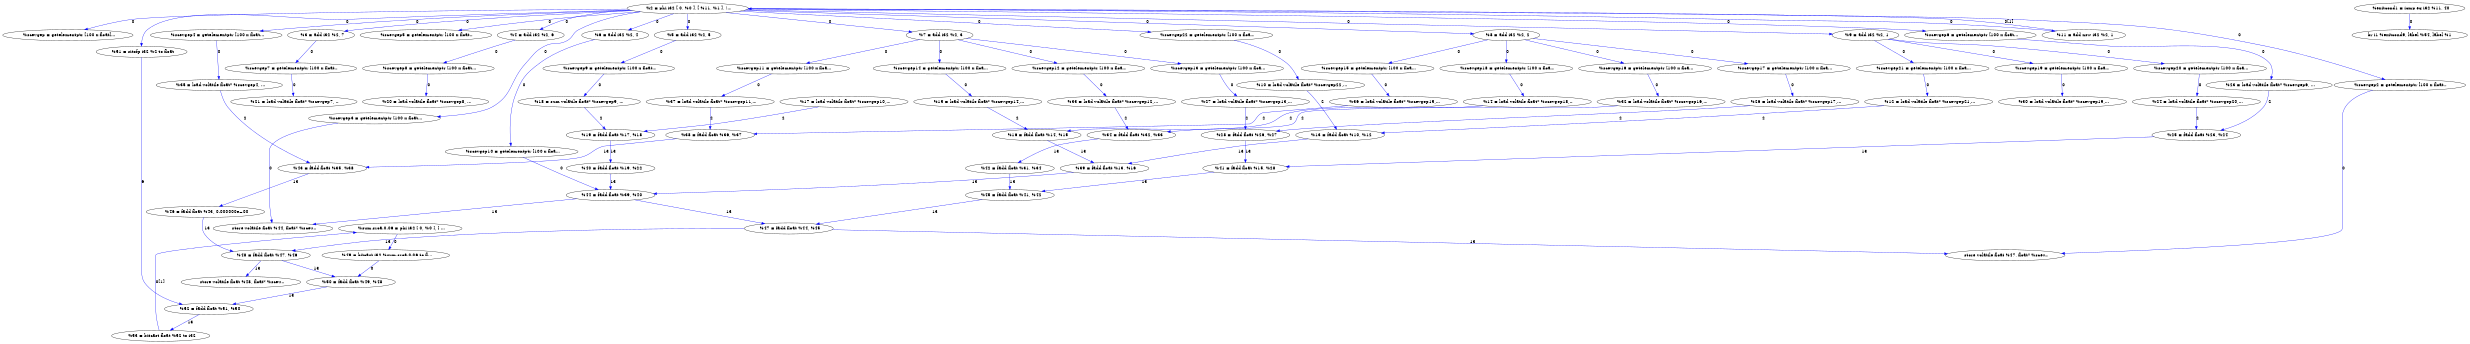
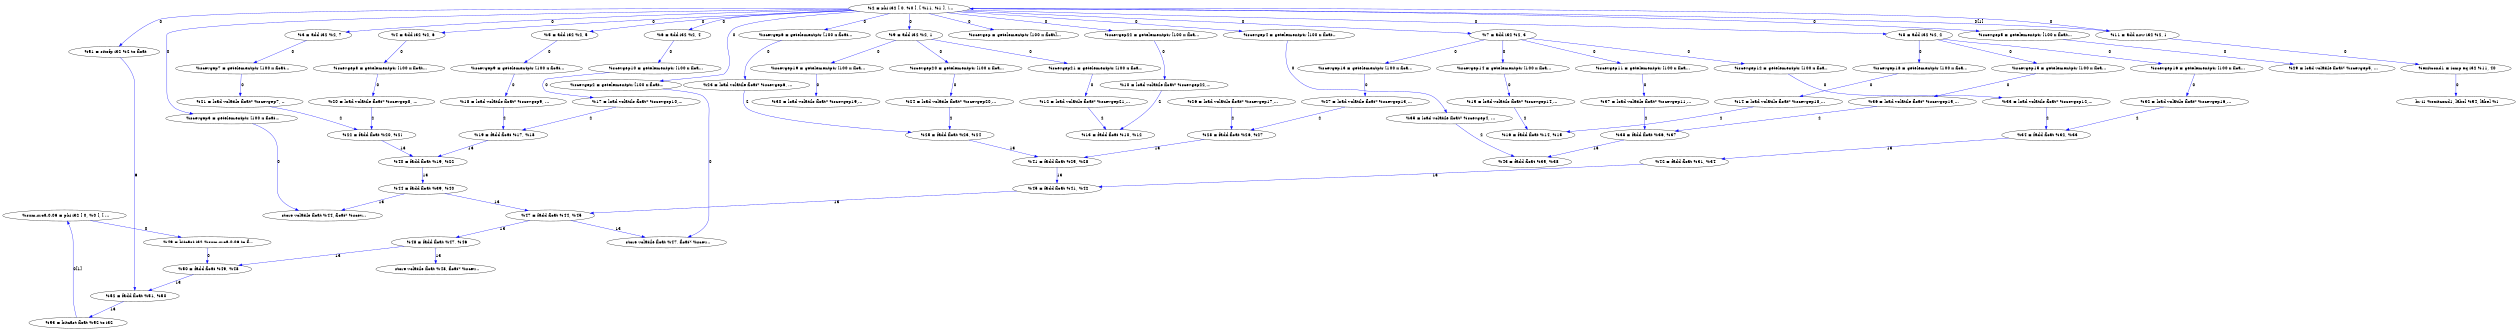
(2410, 35) -> (2456, 102)
none -> (2293, 51)
(1784, 68) -> none
none -> (2332, 68)
(579, 102) -> (503, 102)
none -> (372, 135)
(1105, 168) -> none
(1245, 168) -> (1057, 162)
(559, 173) -> (548, 79)
(205, 212) -> none
